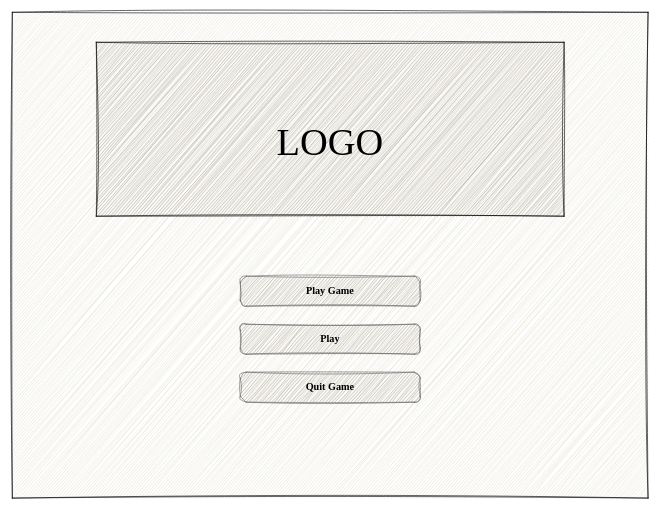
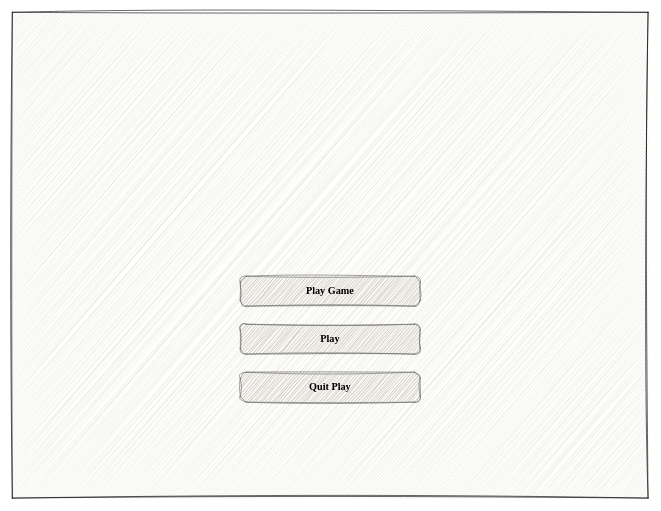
(330, 129) -> none
(330, 387) -> (330, 387)
